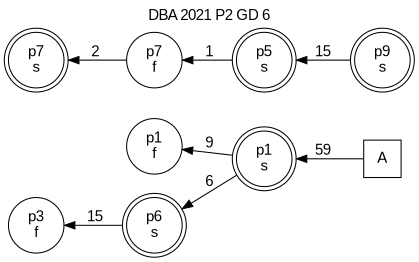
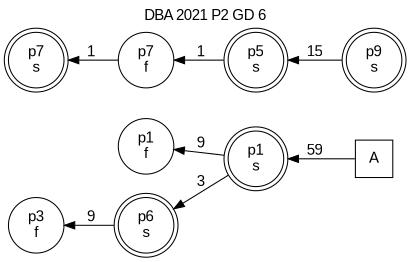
(95, 52) -> (91, 52)
(209, 182) -> (201, 182)
(95, 218) -> (91, 218)
